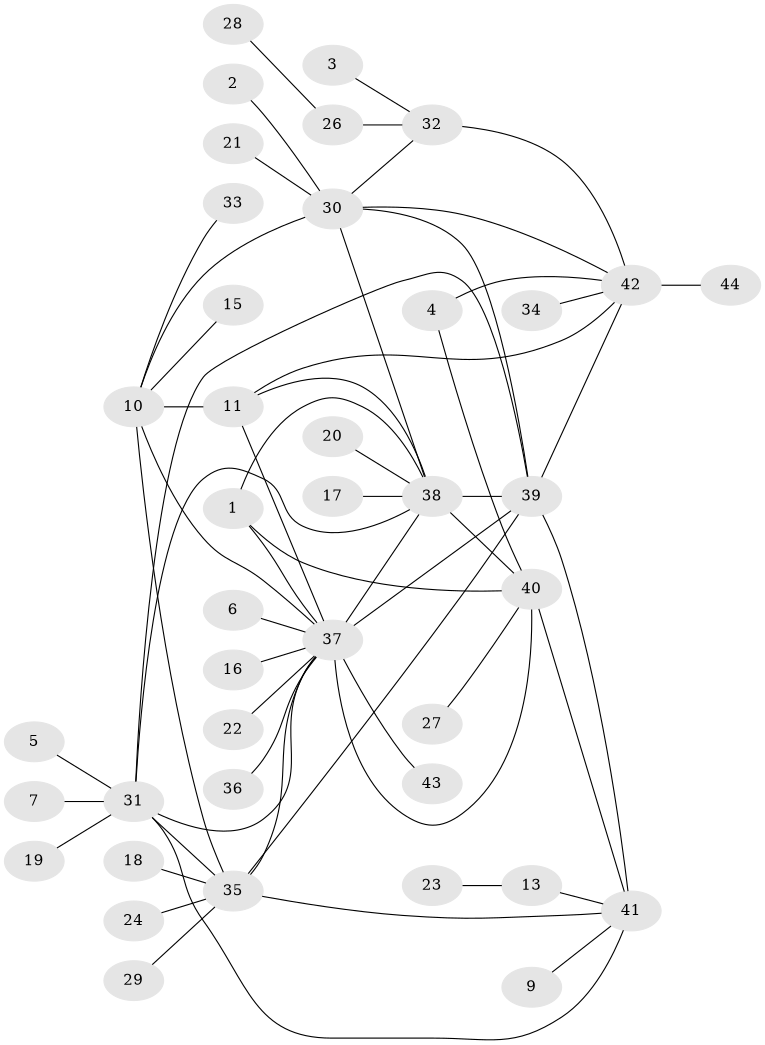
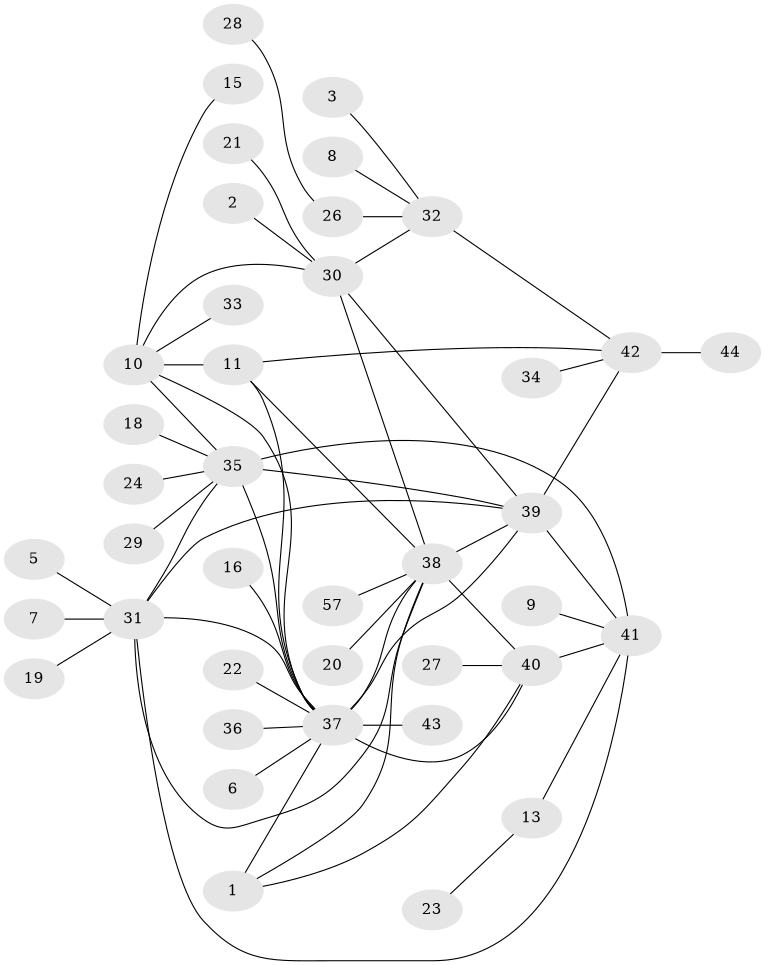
none -> (333, 157)
(490, 222) -> none
(432, 311) -> none
(333, 496) -> (333, 606)
